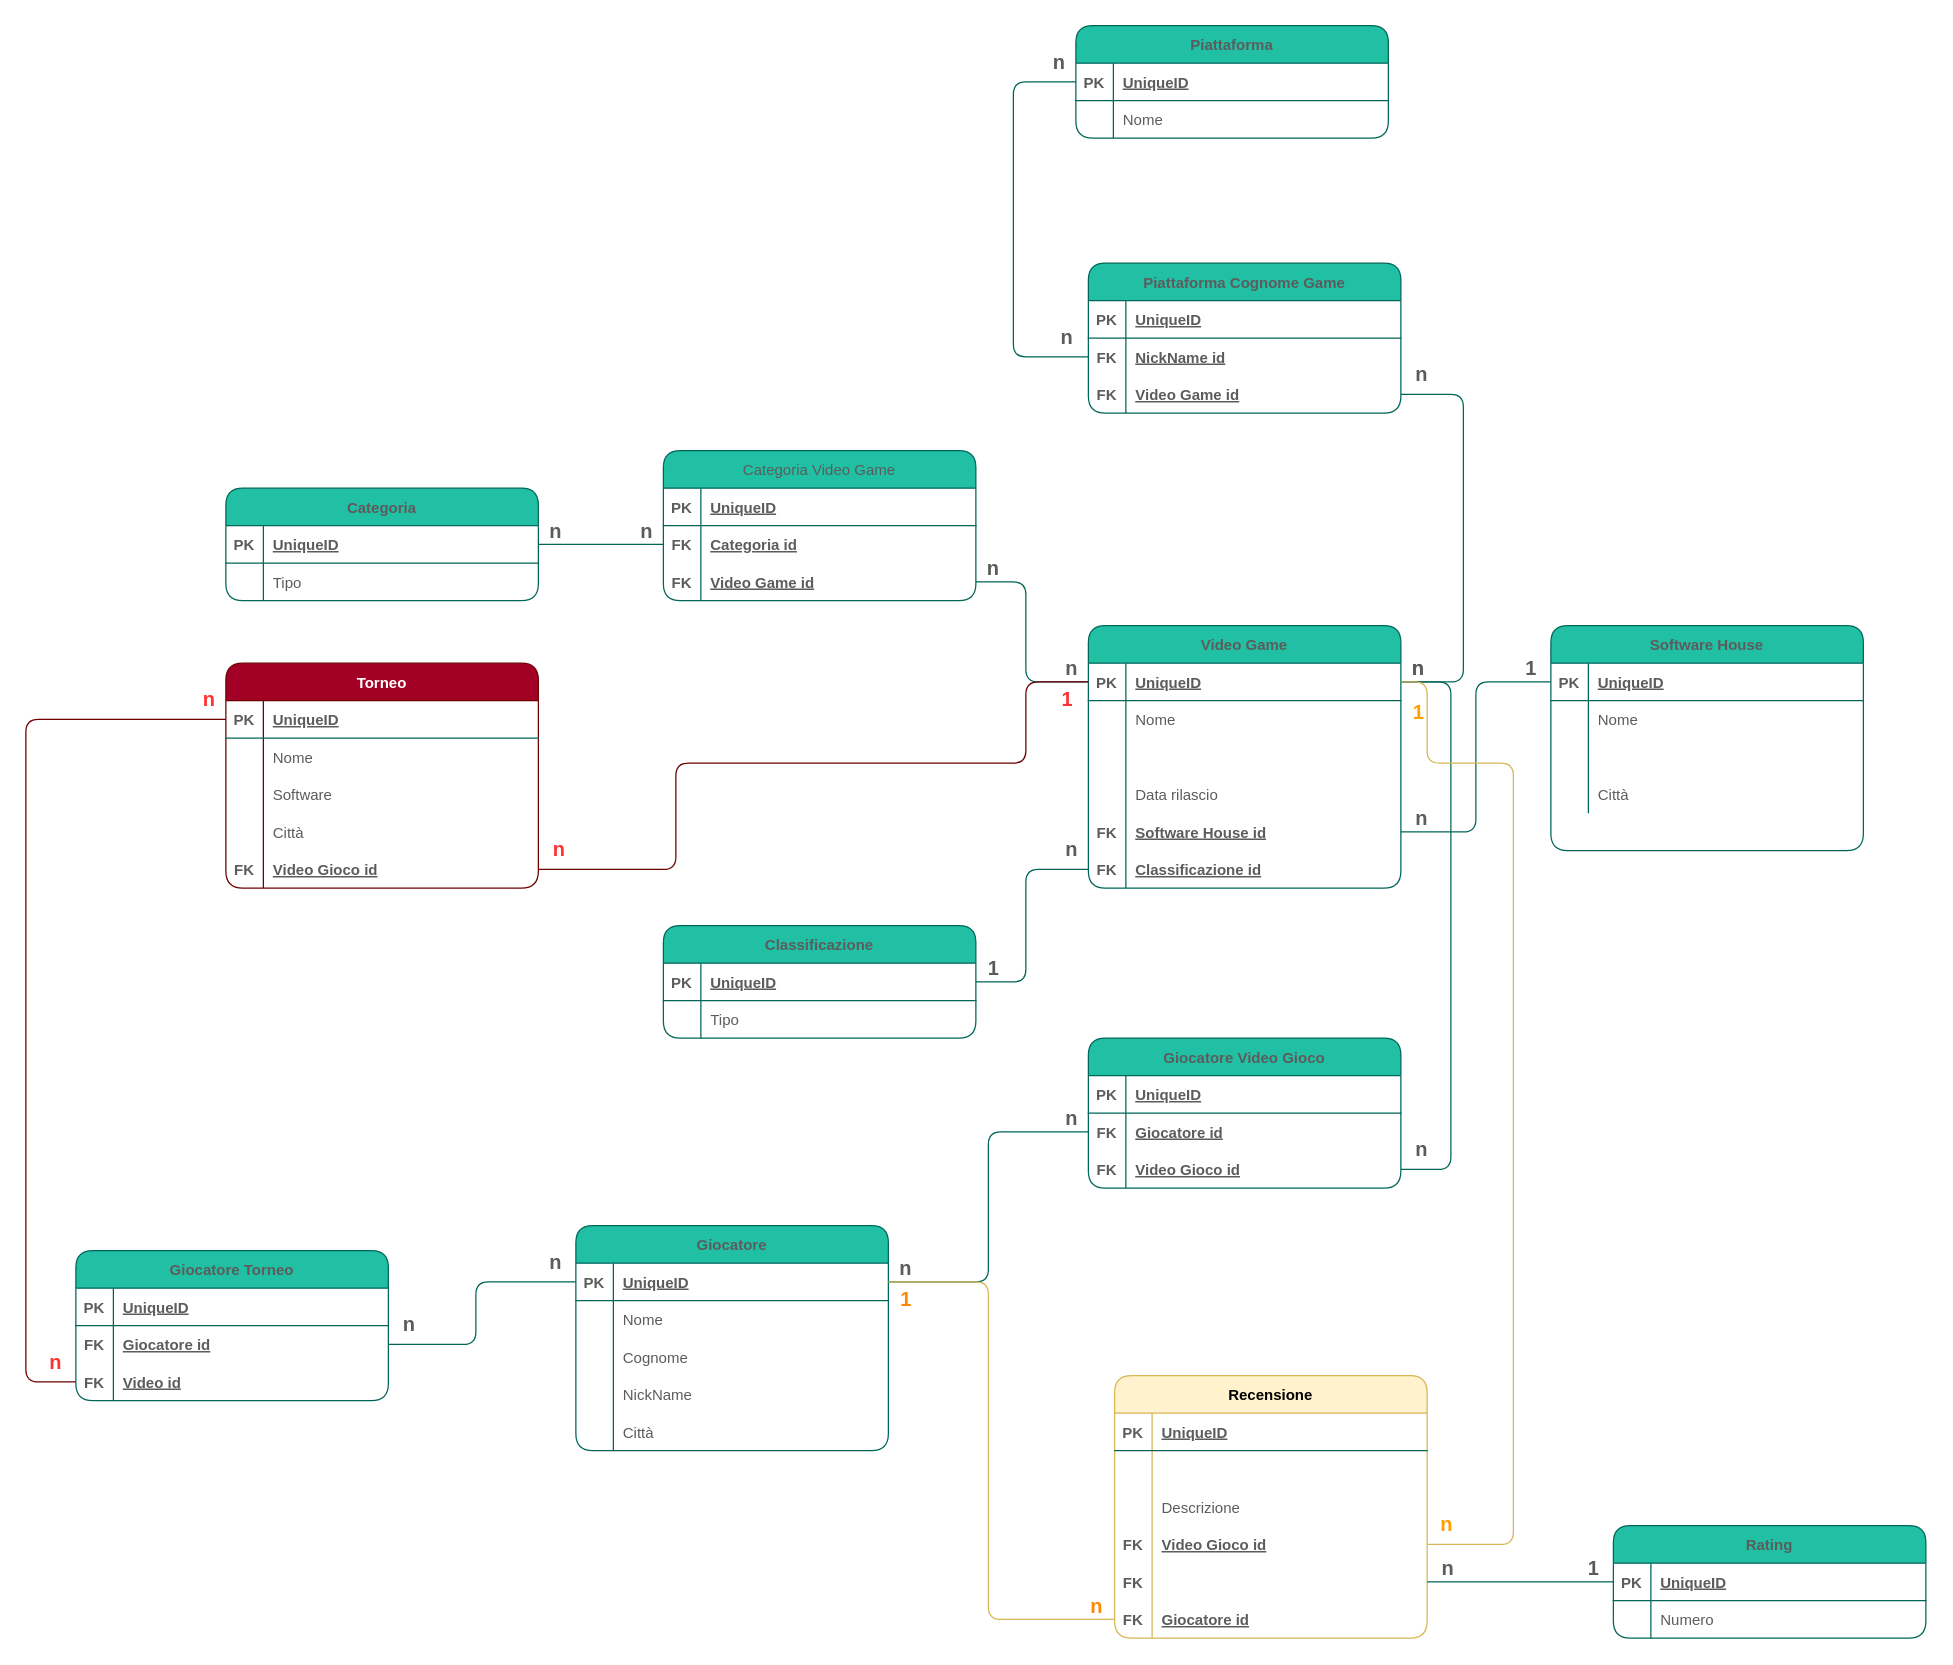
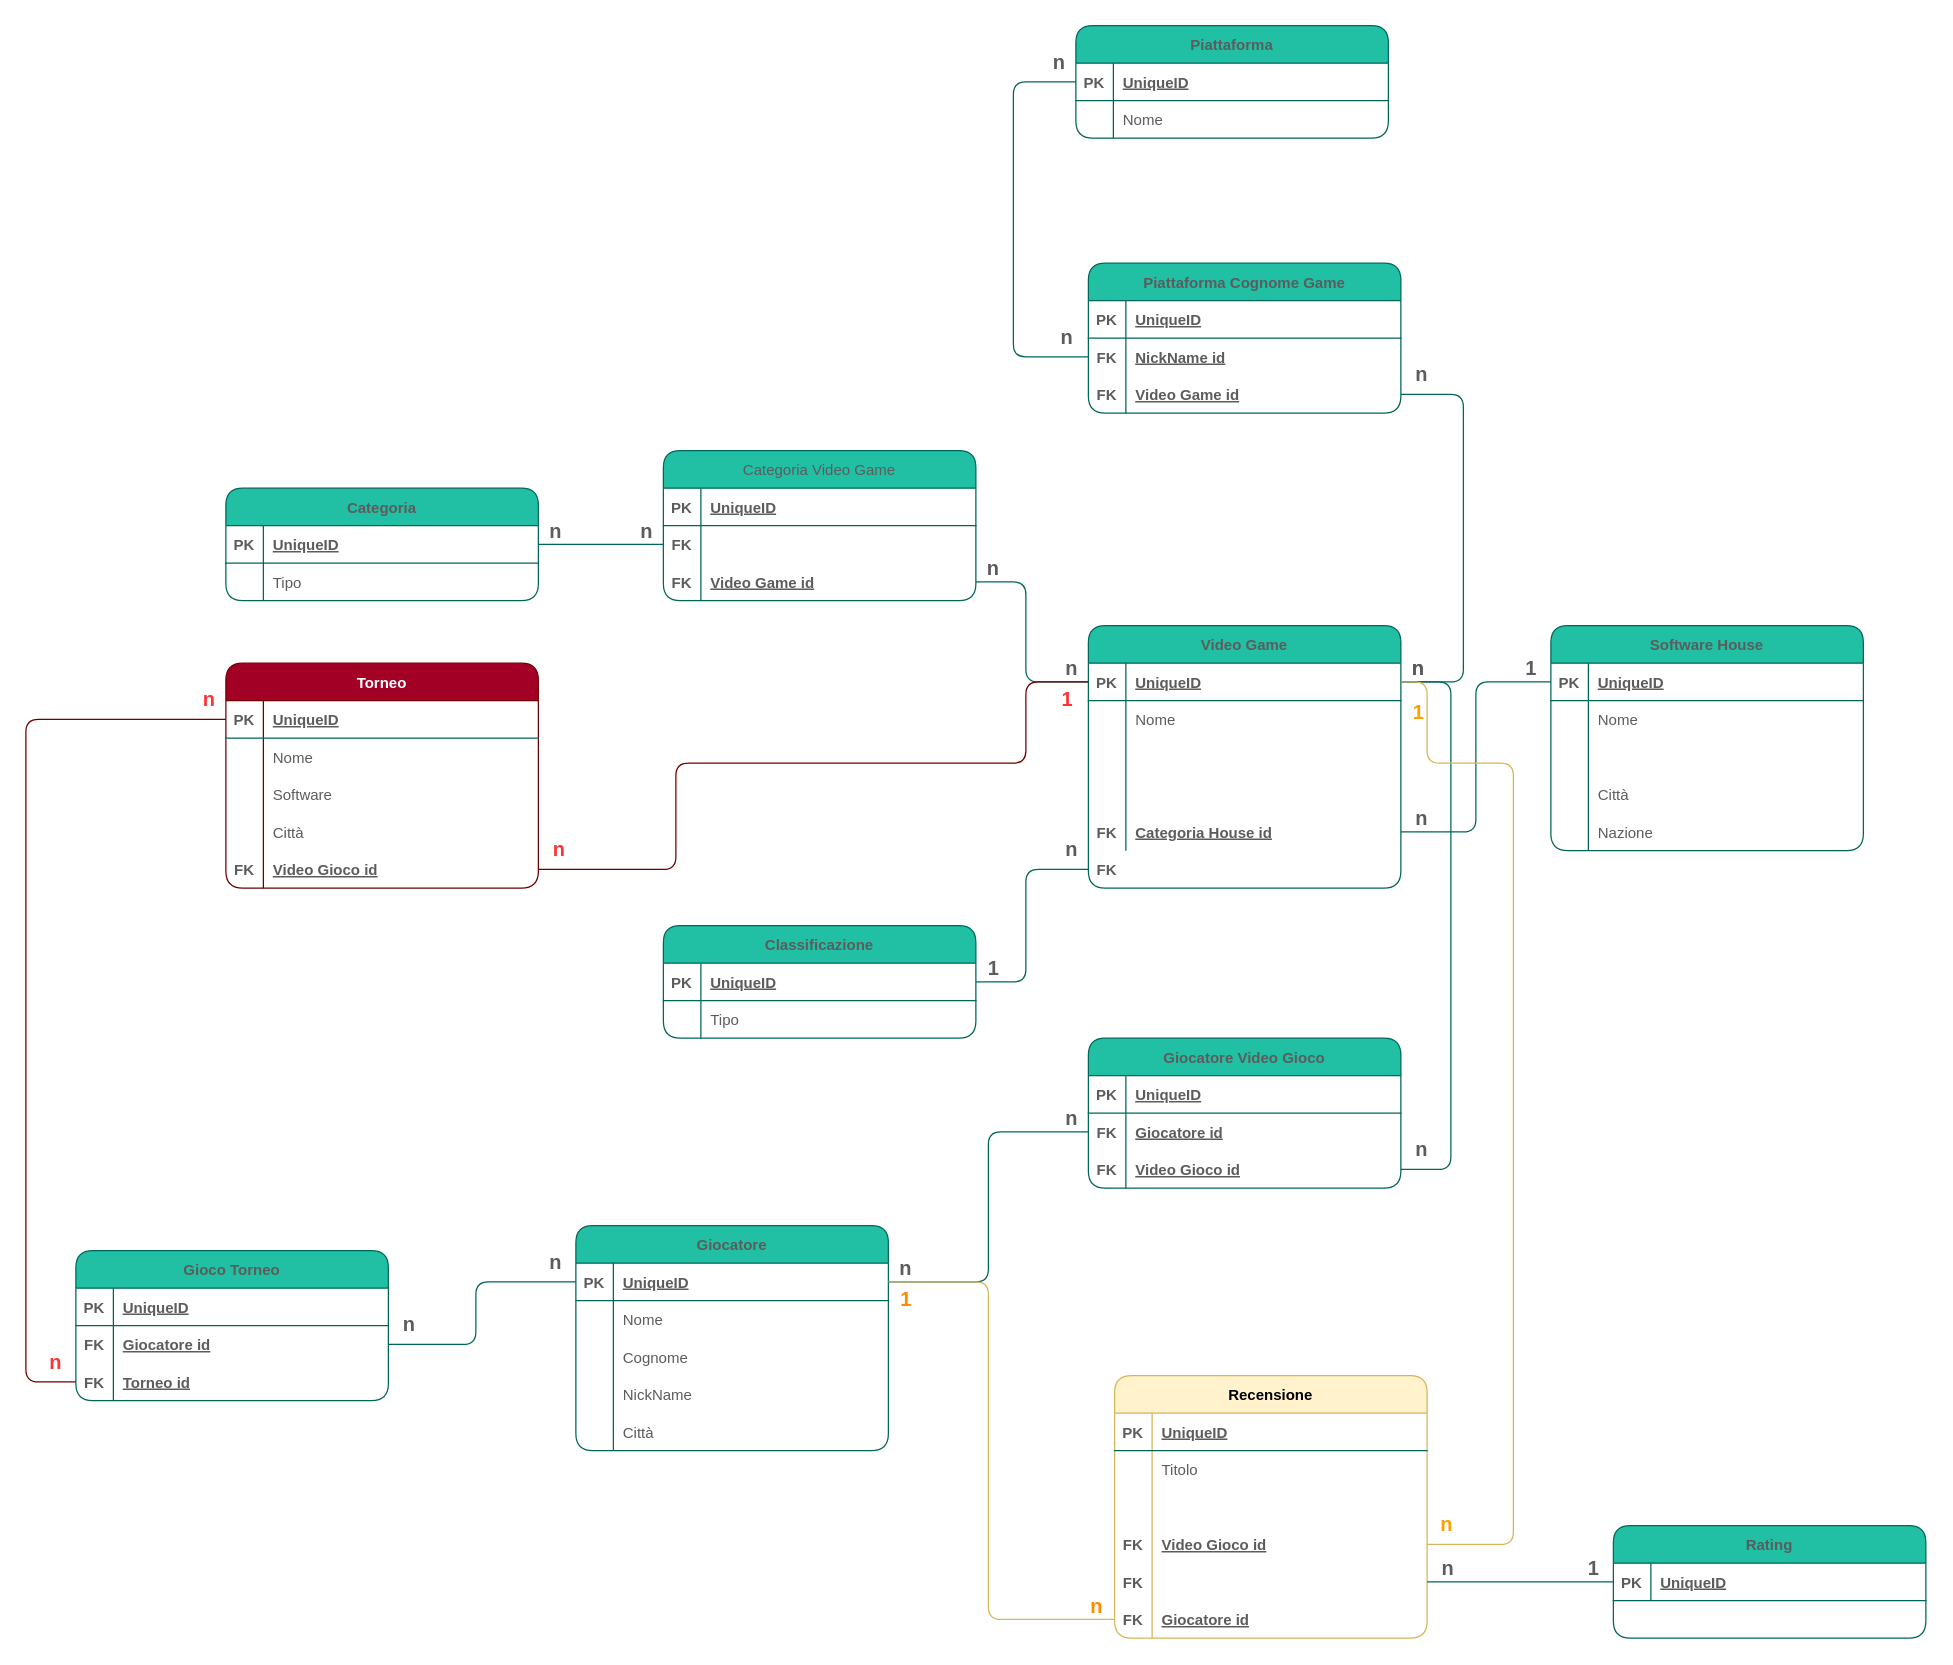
(838, 544) -> none
(1263, 794) -> none
none -> (1726, 832)
(1201, 833) -> (1203, 833)
(1263, 869) -> none
(231, 1270) -> (231, 1270)
(150, 1383) -> (156, 1383)
none -> (1289, 1469)
(1289, 1507) -> none
(1788, 1619) -> none
